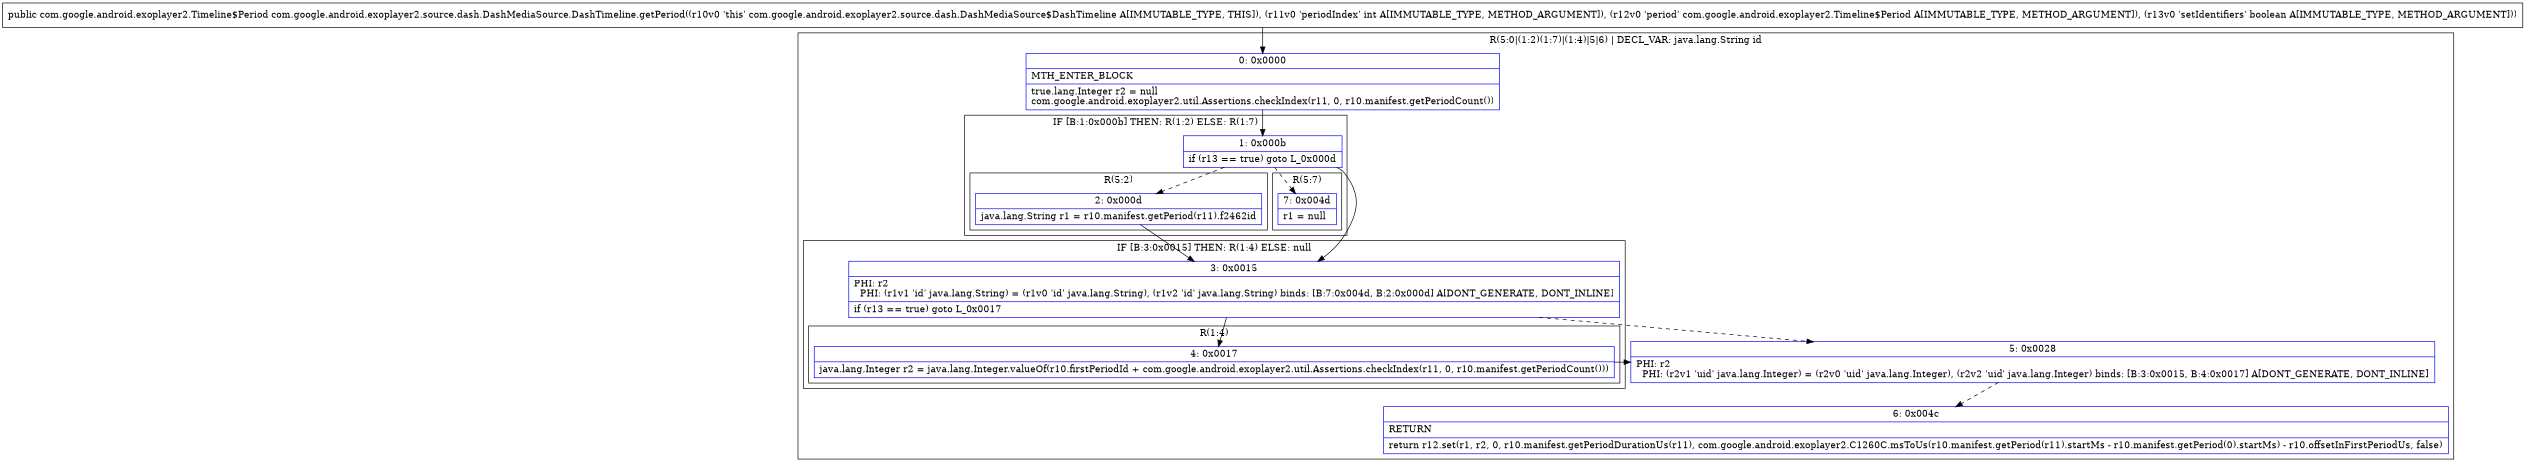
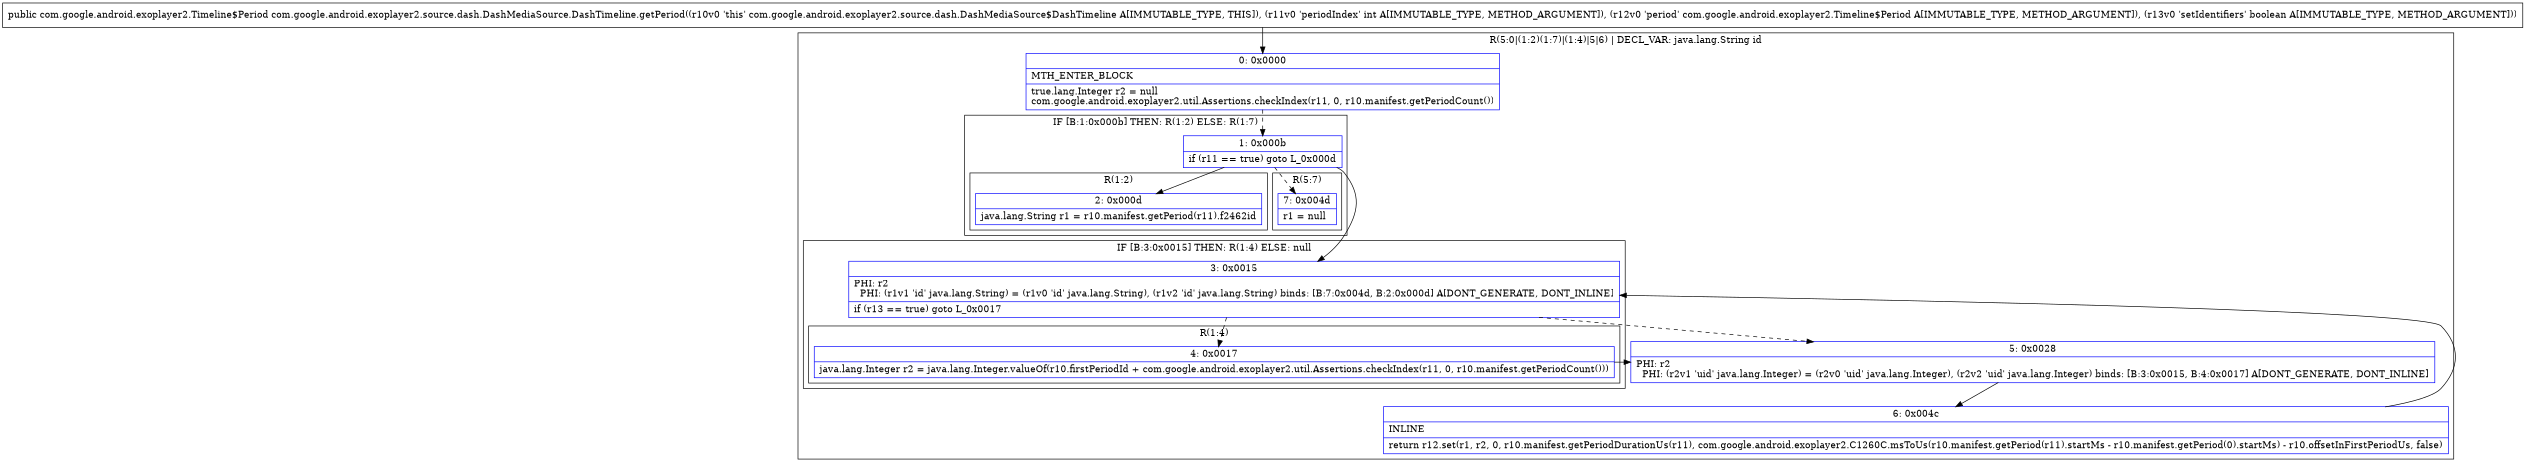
(1263, 119) -> (1263, 119)
(1263, 159) -> (1263, 159)
(1193, 179) -> (1193, 179)
(1119, 181) -> (1119, 181)
(1171, 245) -> (2099, 306)
(1223, 330) -> (1223, 330)
(1980, 393) -> (1980, 393)
(1410, 430) -> (1407, 430)
